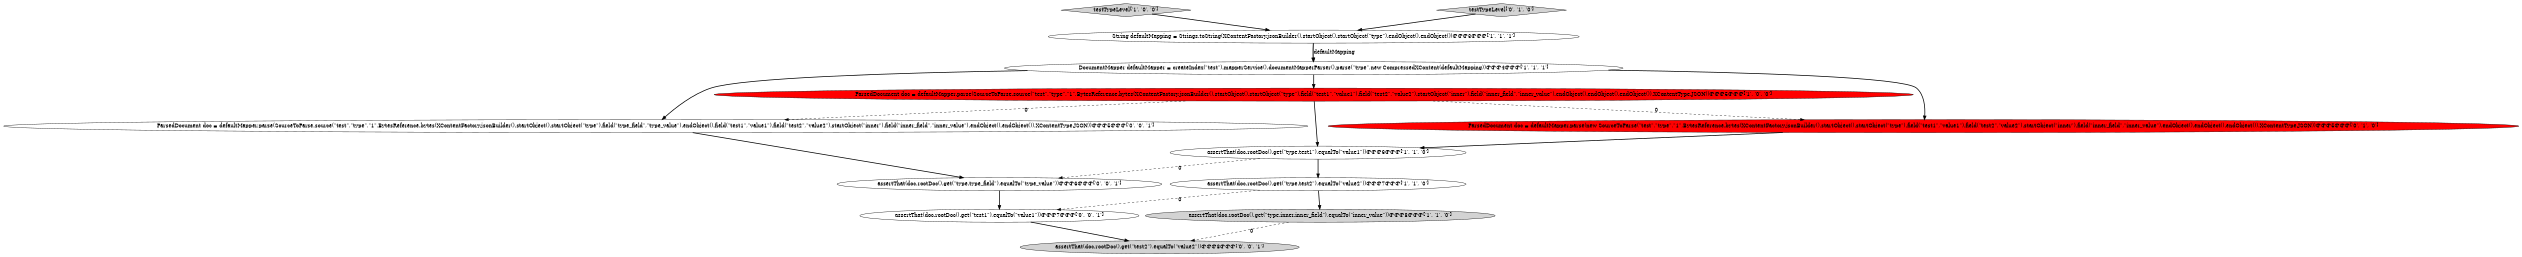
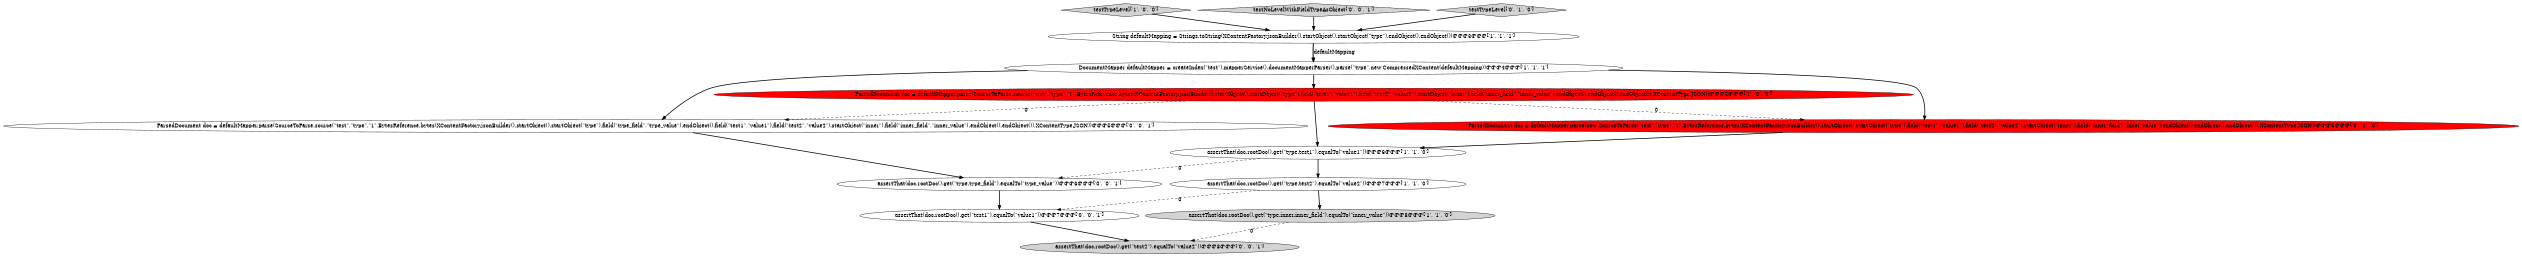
none -> (1314, 10)
